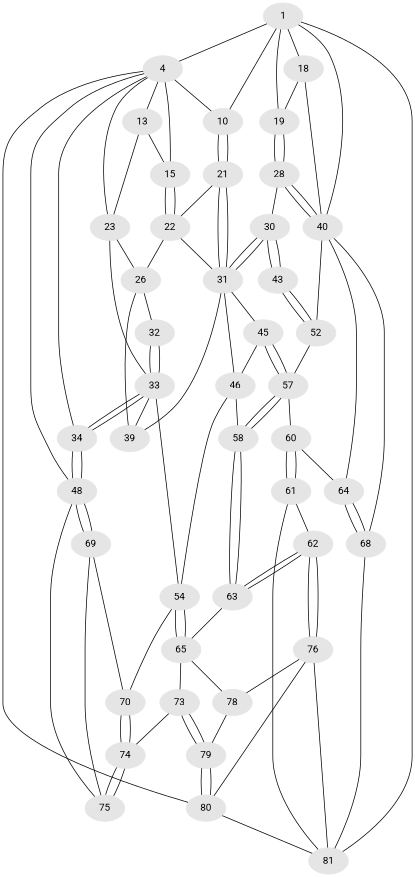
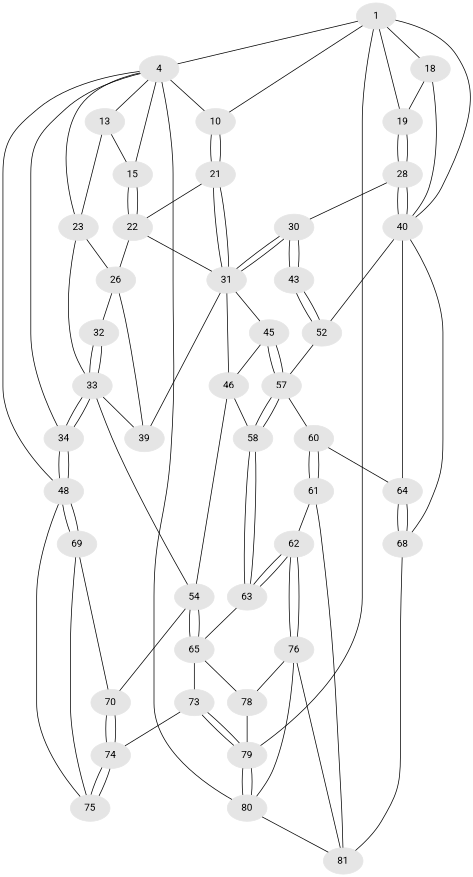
(412, 421) -> (362, 406)
